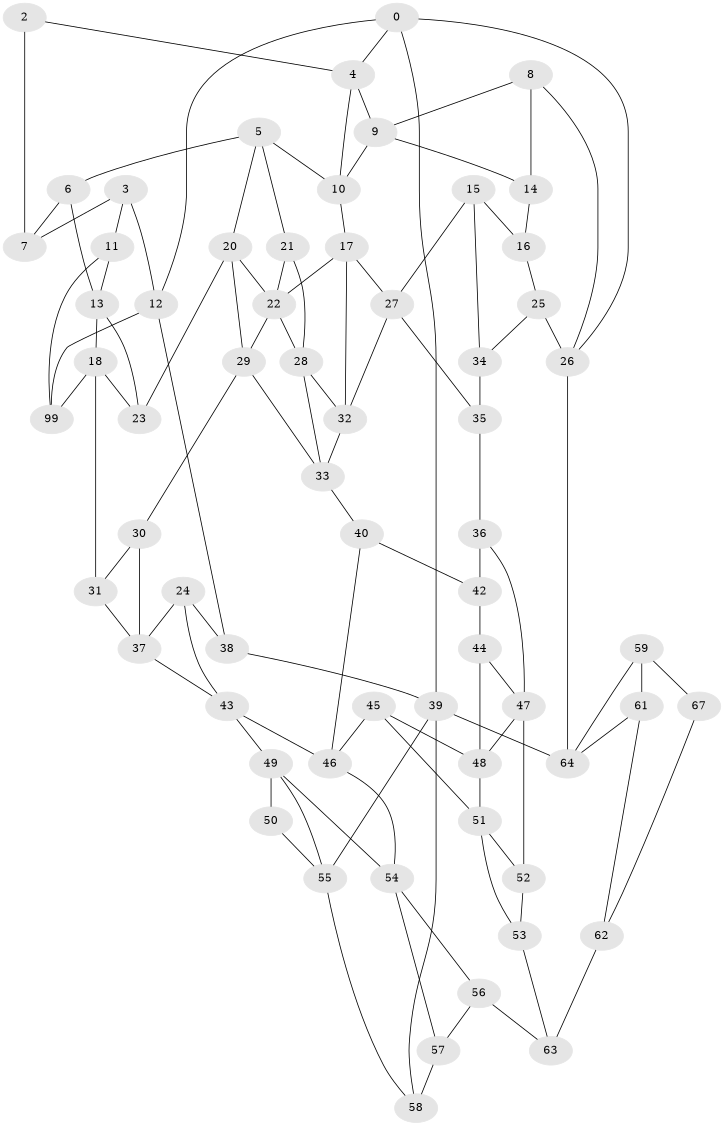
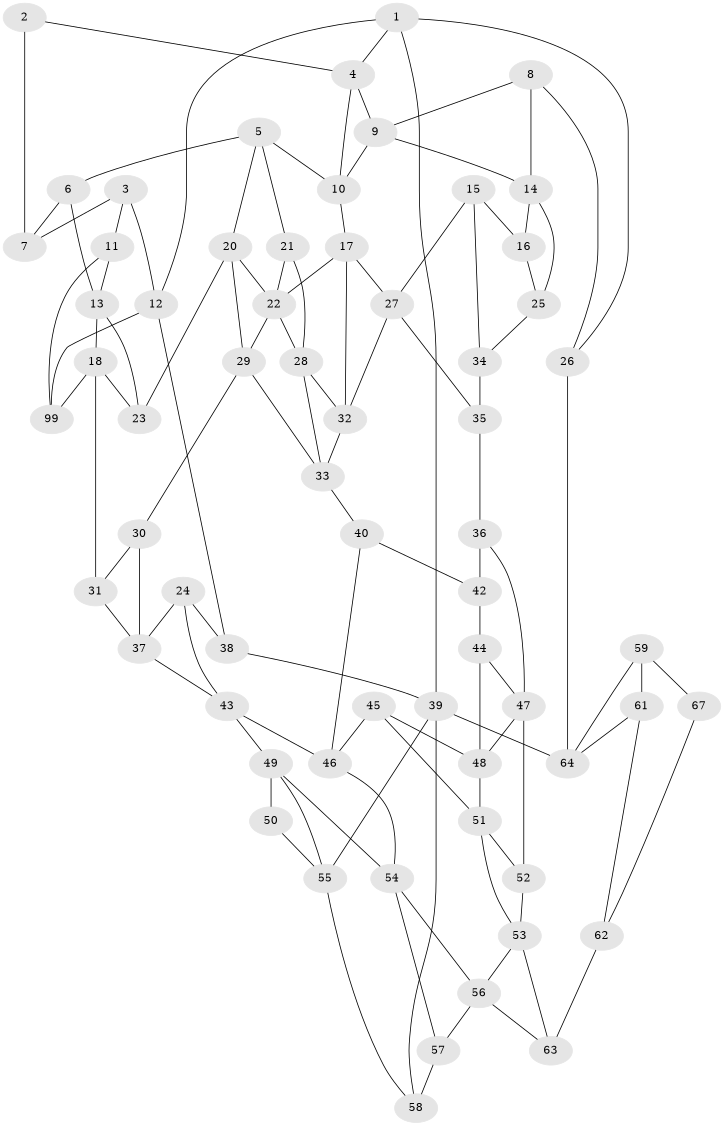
(397, 18) -> (397, 18)
(553, 333) -> (554, 246)
none -> (499, 965)
